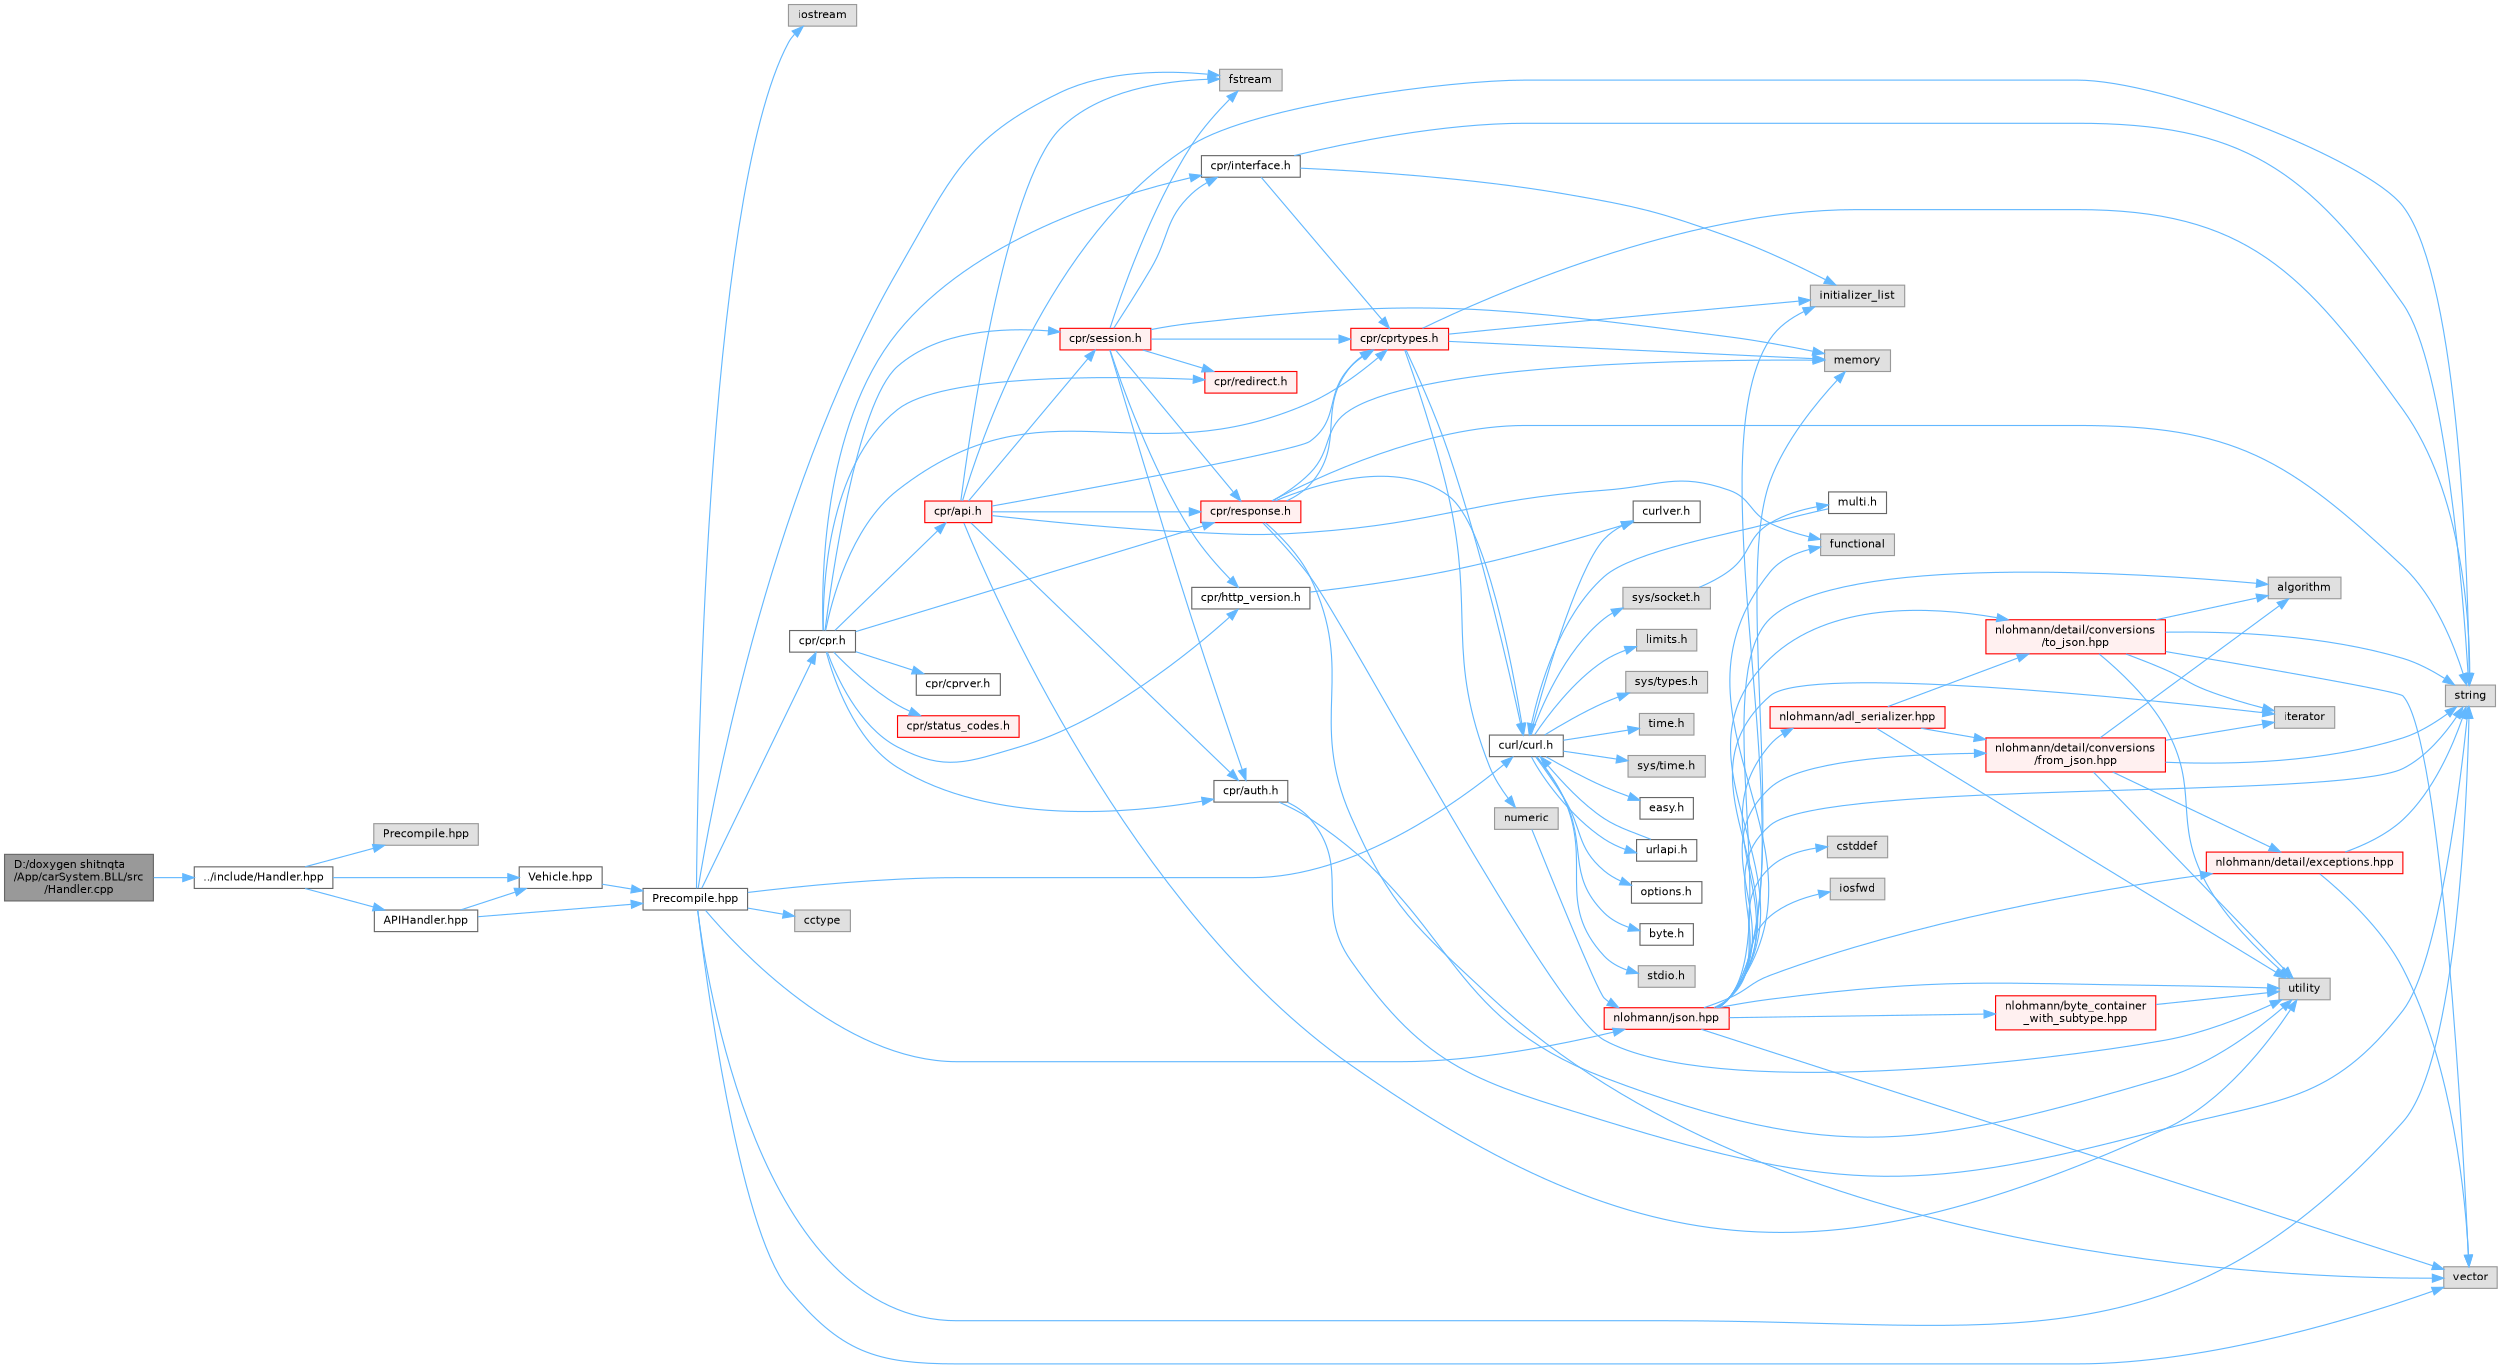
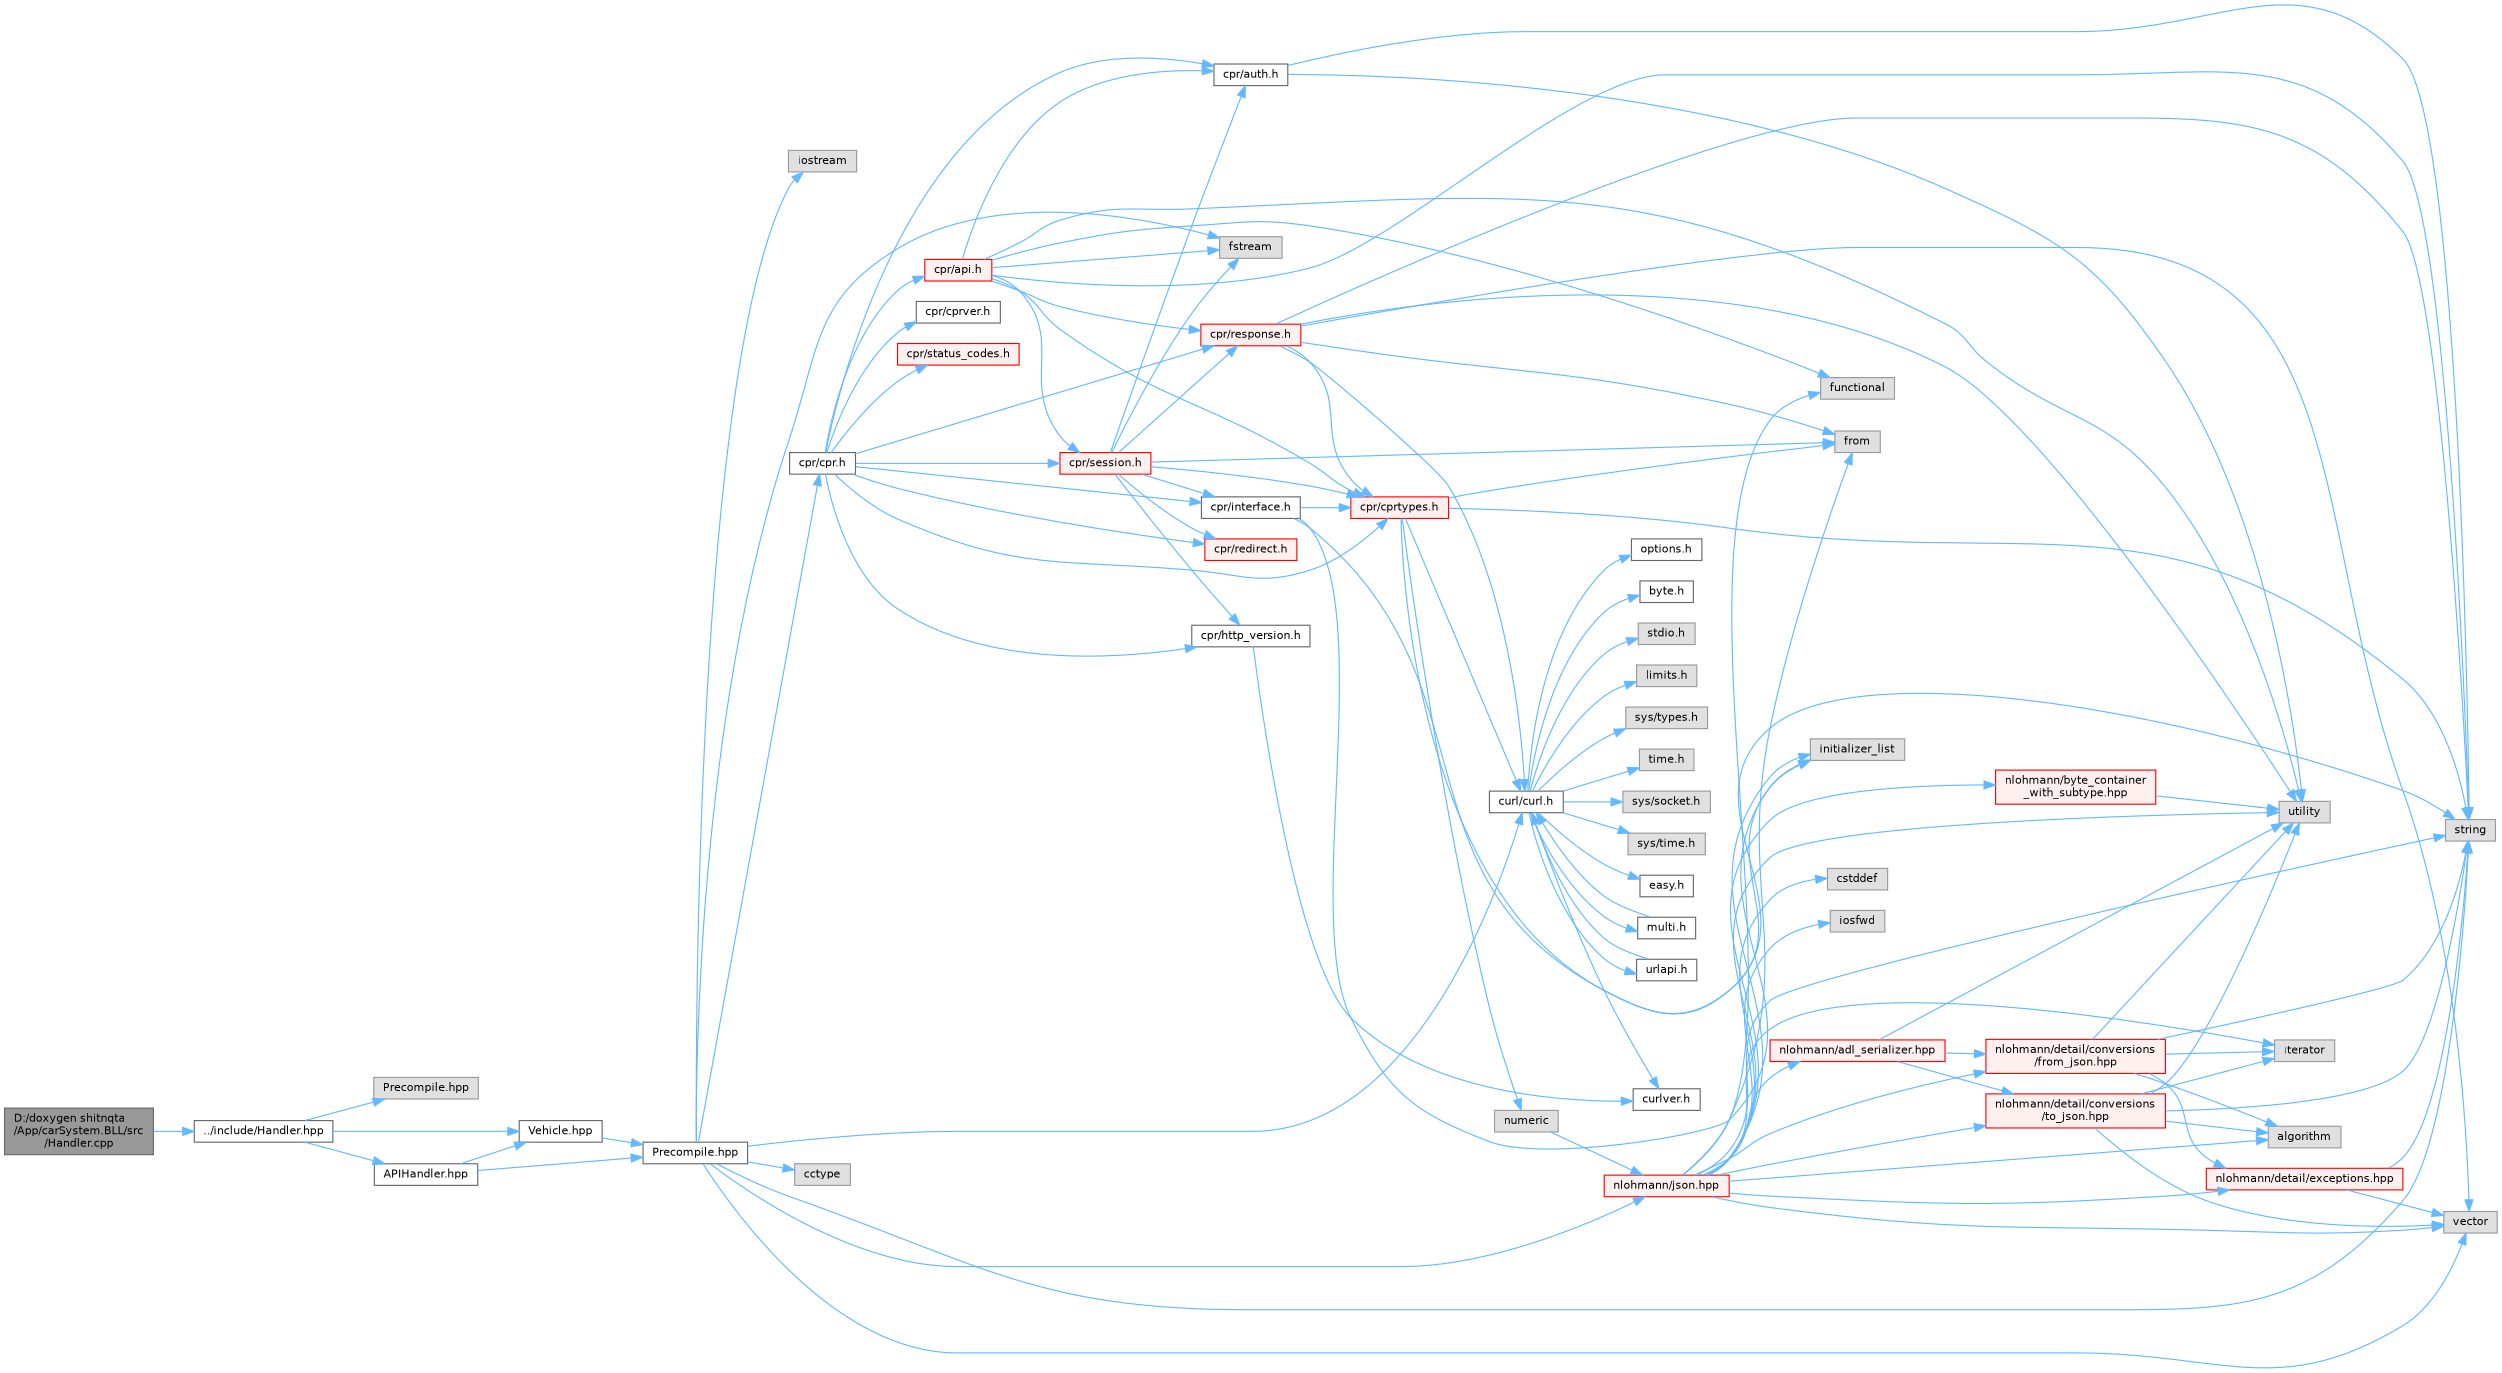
(1858, 361) -> (1858, 442)
(1751, 543) -> (1568, 880)
